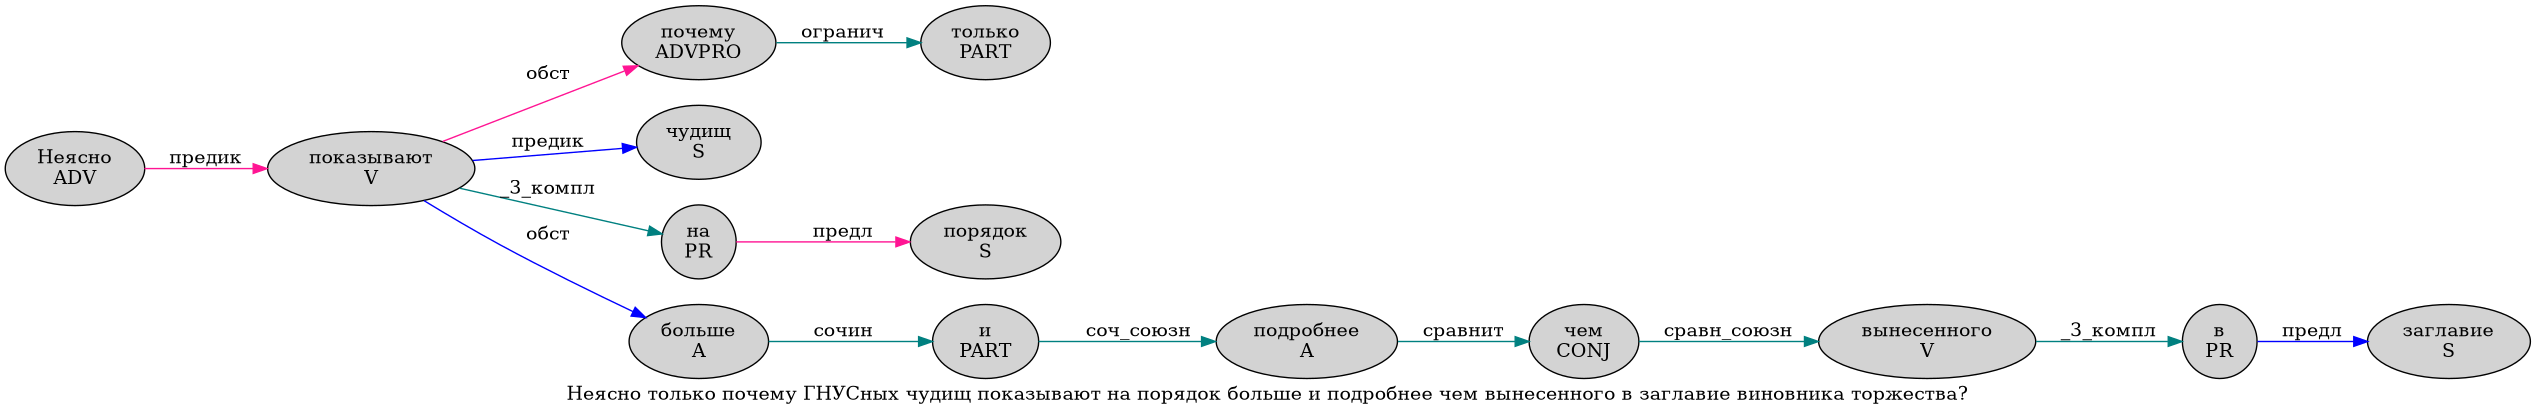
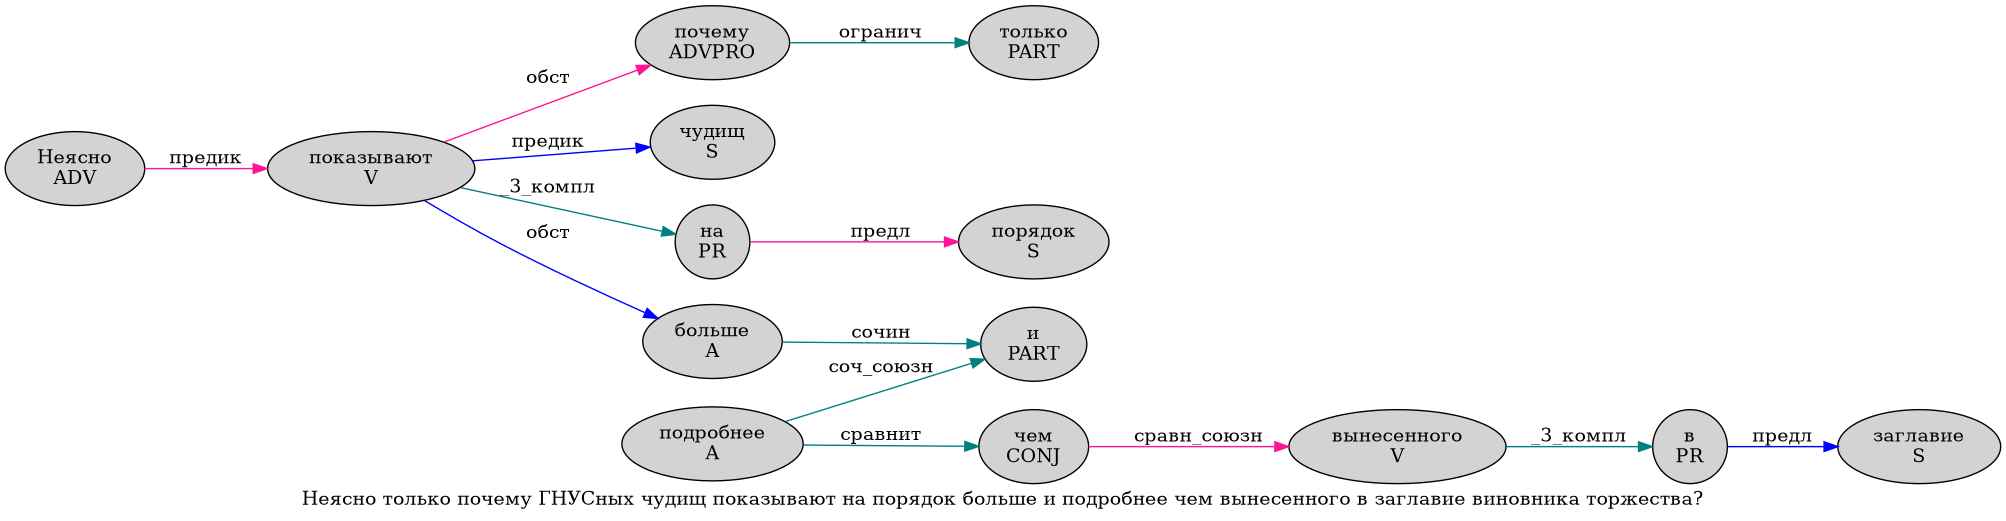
(1120, 342) -> (878, 392)
(1722, 342) -> (1182, 447)
